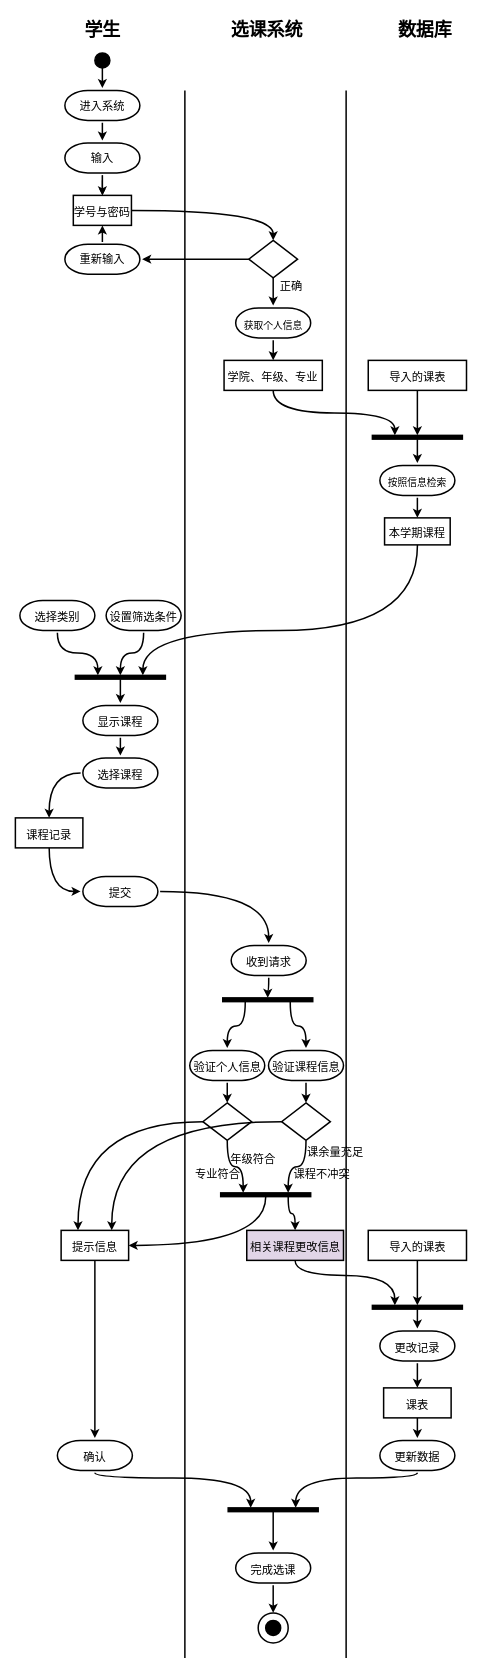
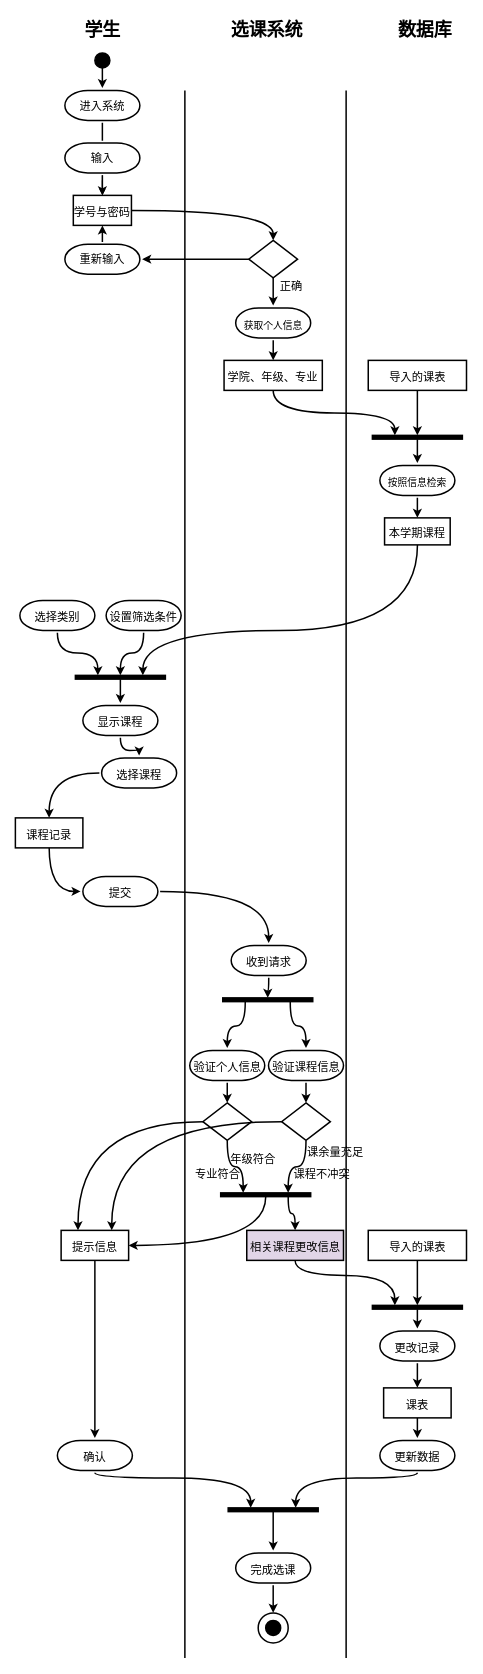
(102, 131) -> (102, 131)
(120, 773) -> (139, 773)
